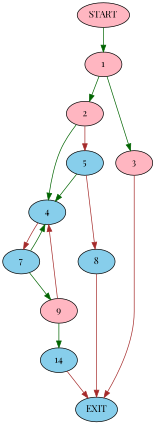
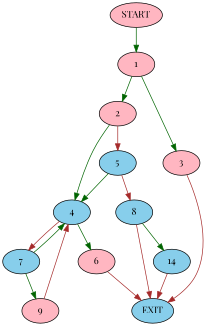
none -> (97, 262)
(59, 332) -> (151, 234)
